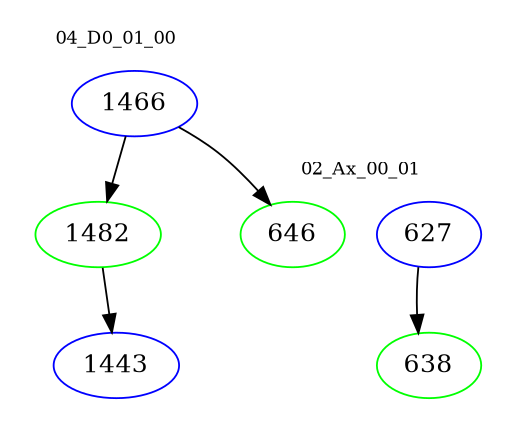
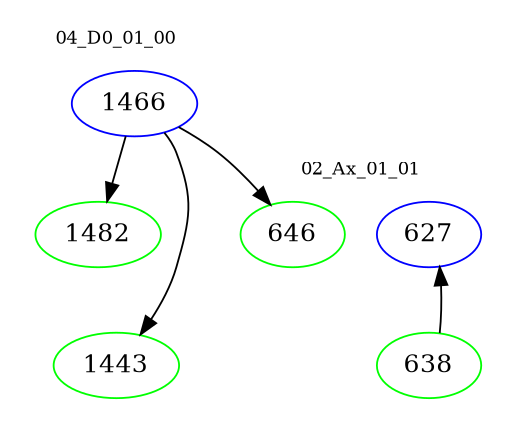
(361, 170) -> (361, 170)
(106, 291) -> (186, 227)
(417, 291) -> (441, 309)
(116, 365) -> (116, 365)
